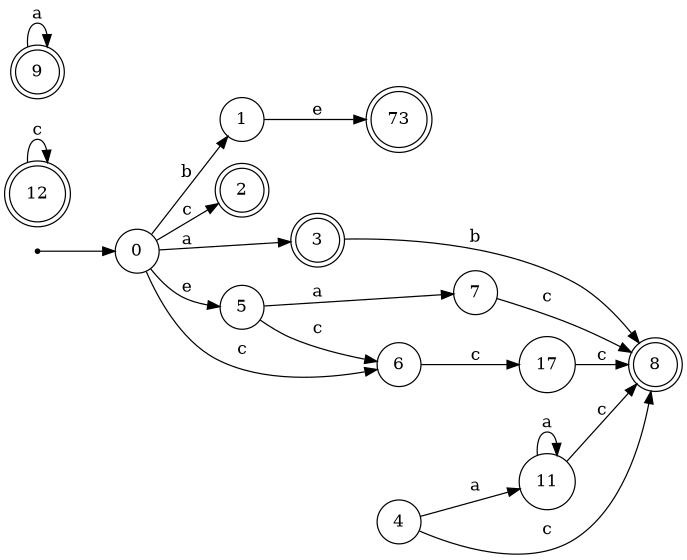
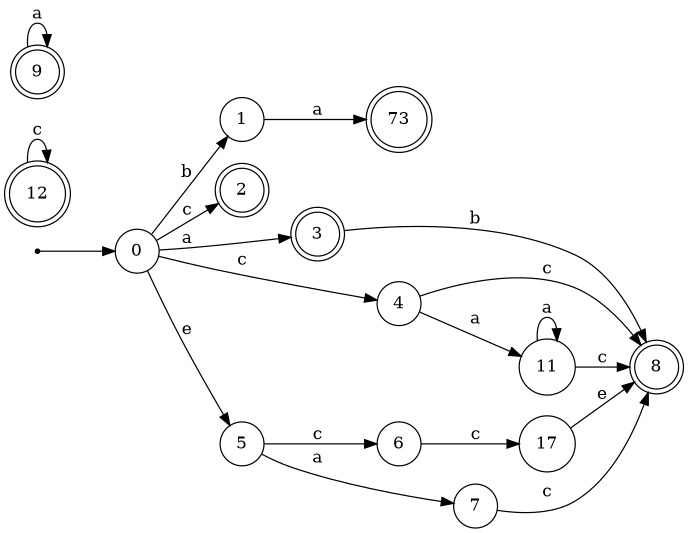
(318, 110) -> (318, 110)
(602, 355) -> (602, 394)
(233, 366) -> (261, 279)
